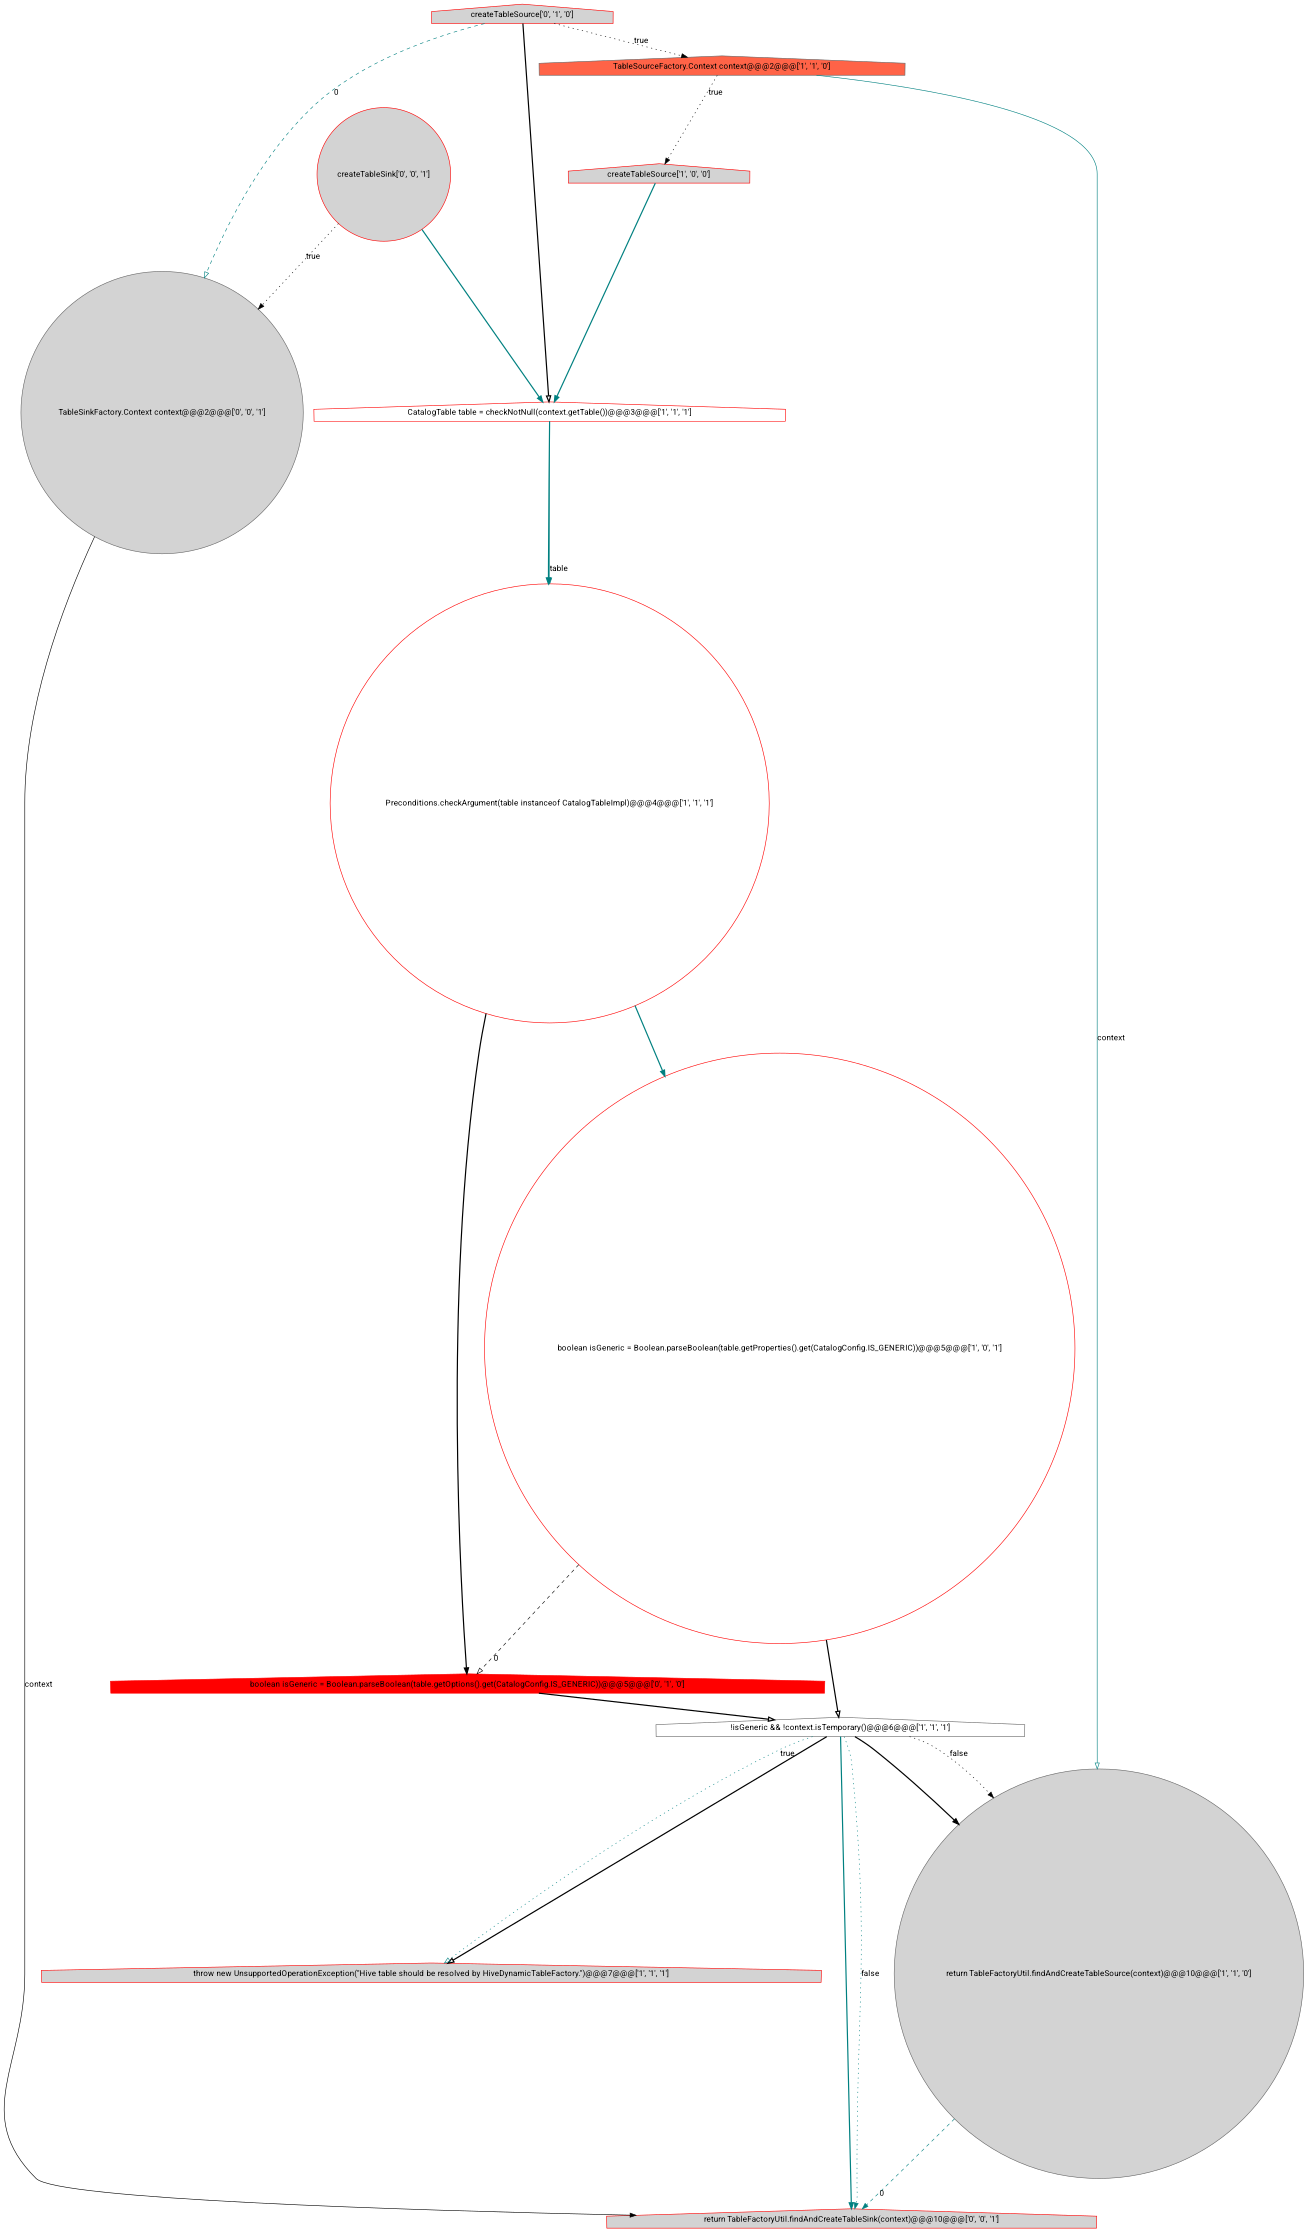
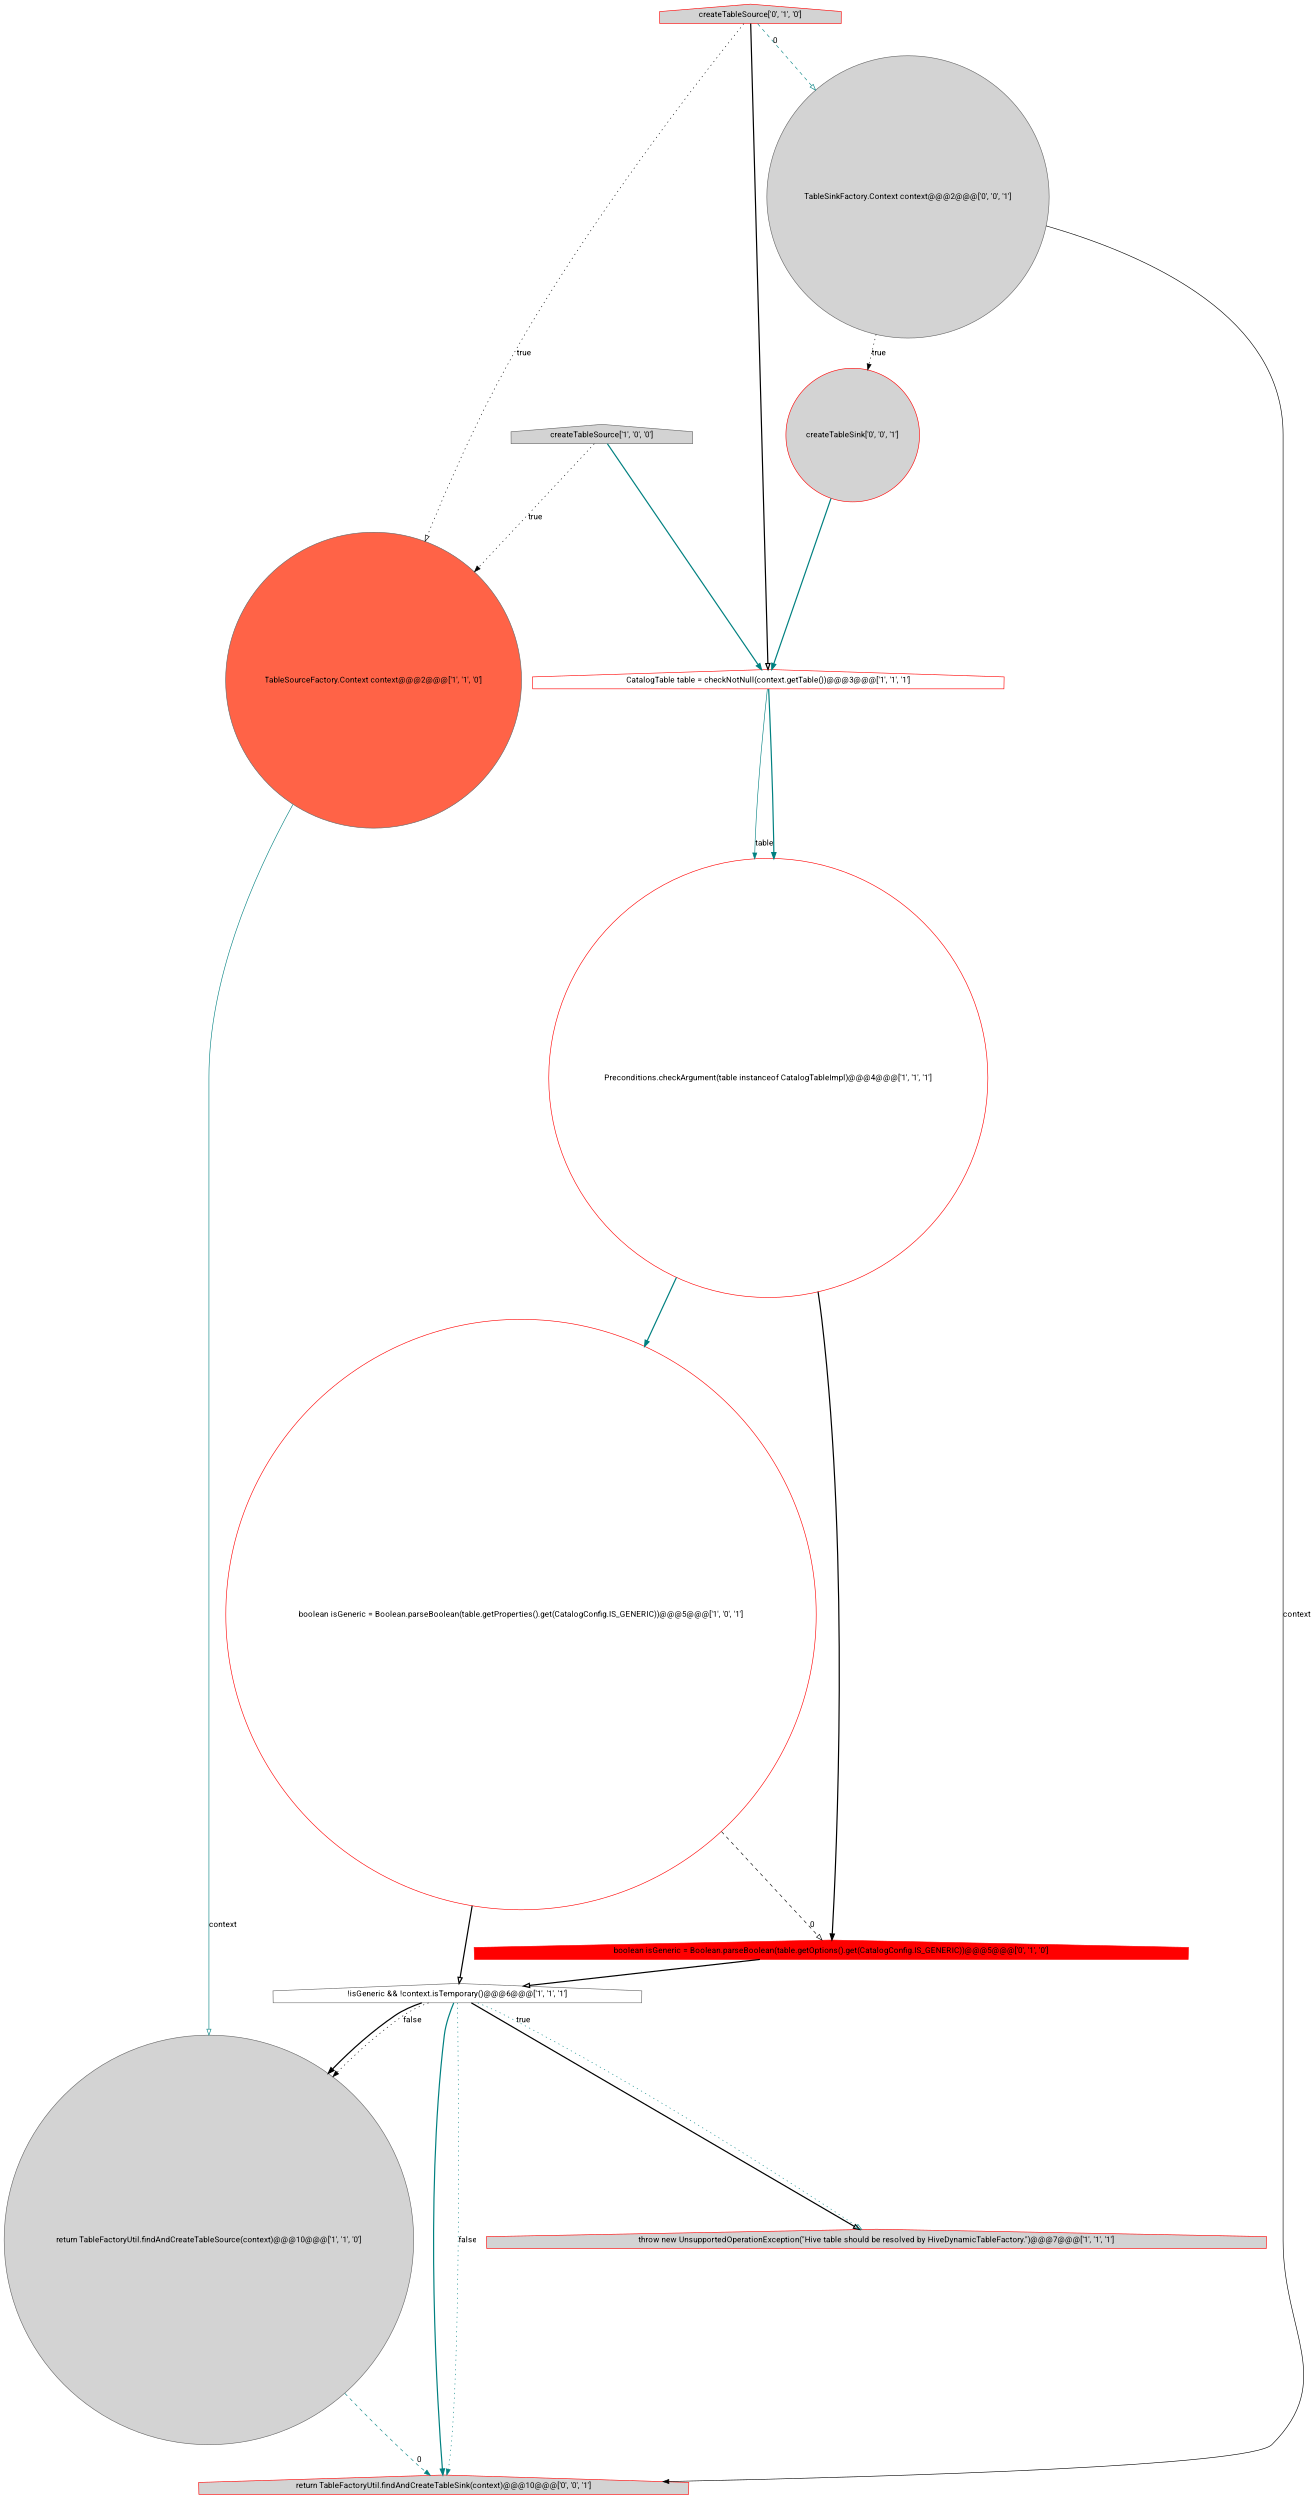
(618, 40) -> (566, 268)
(722, 67) -> (374, 680)
(693, 117) -> (536, 506)
(659, 174) -> (602, 435)
(300, 264) -> (873, 349)
